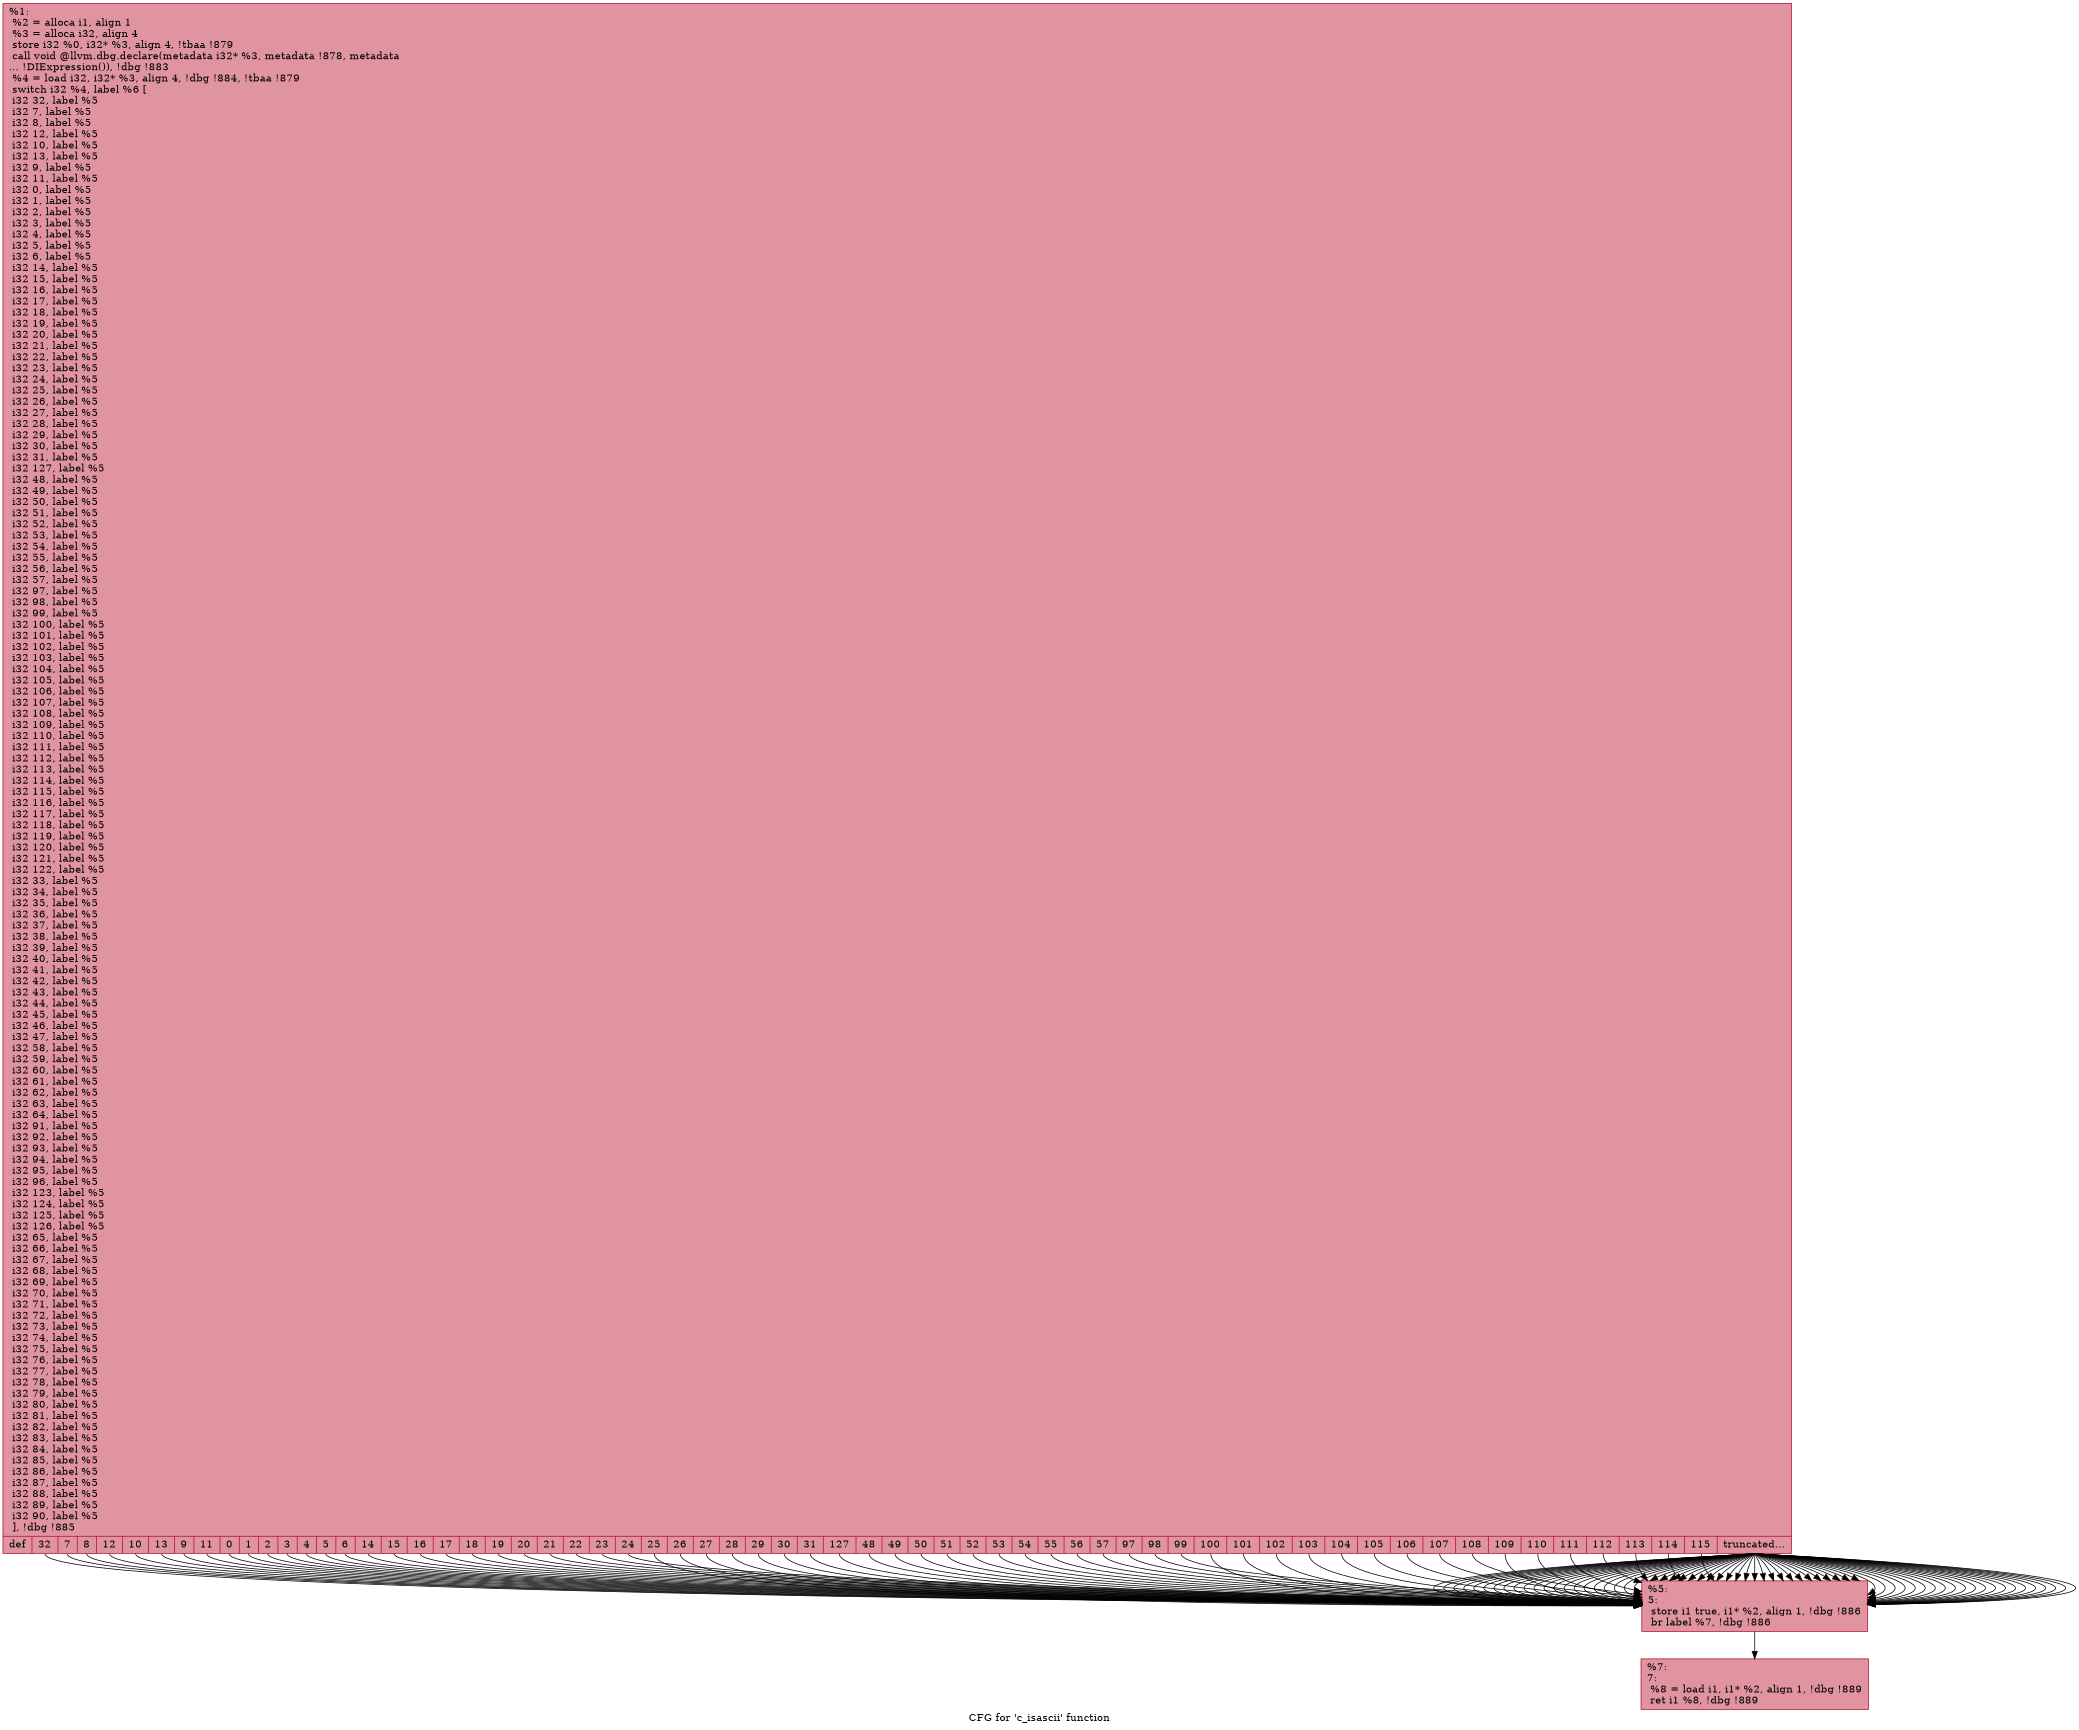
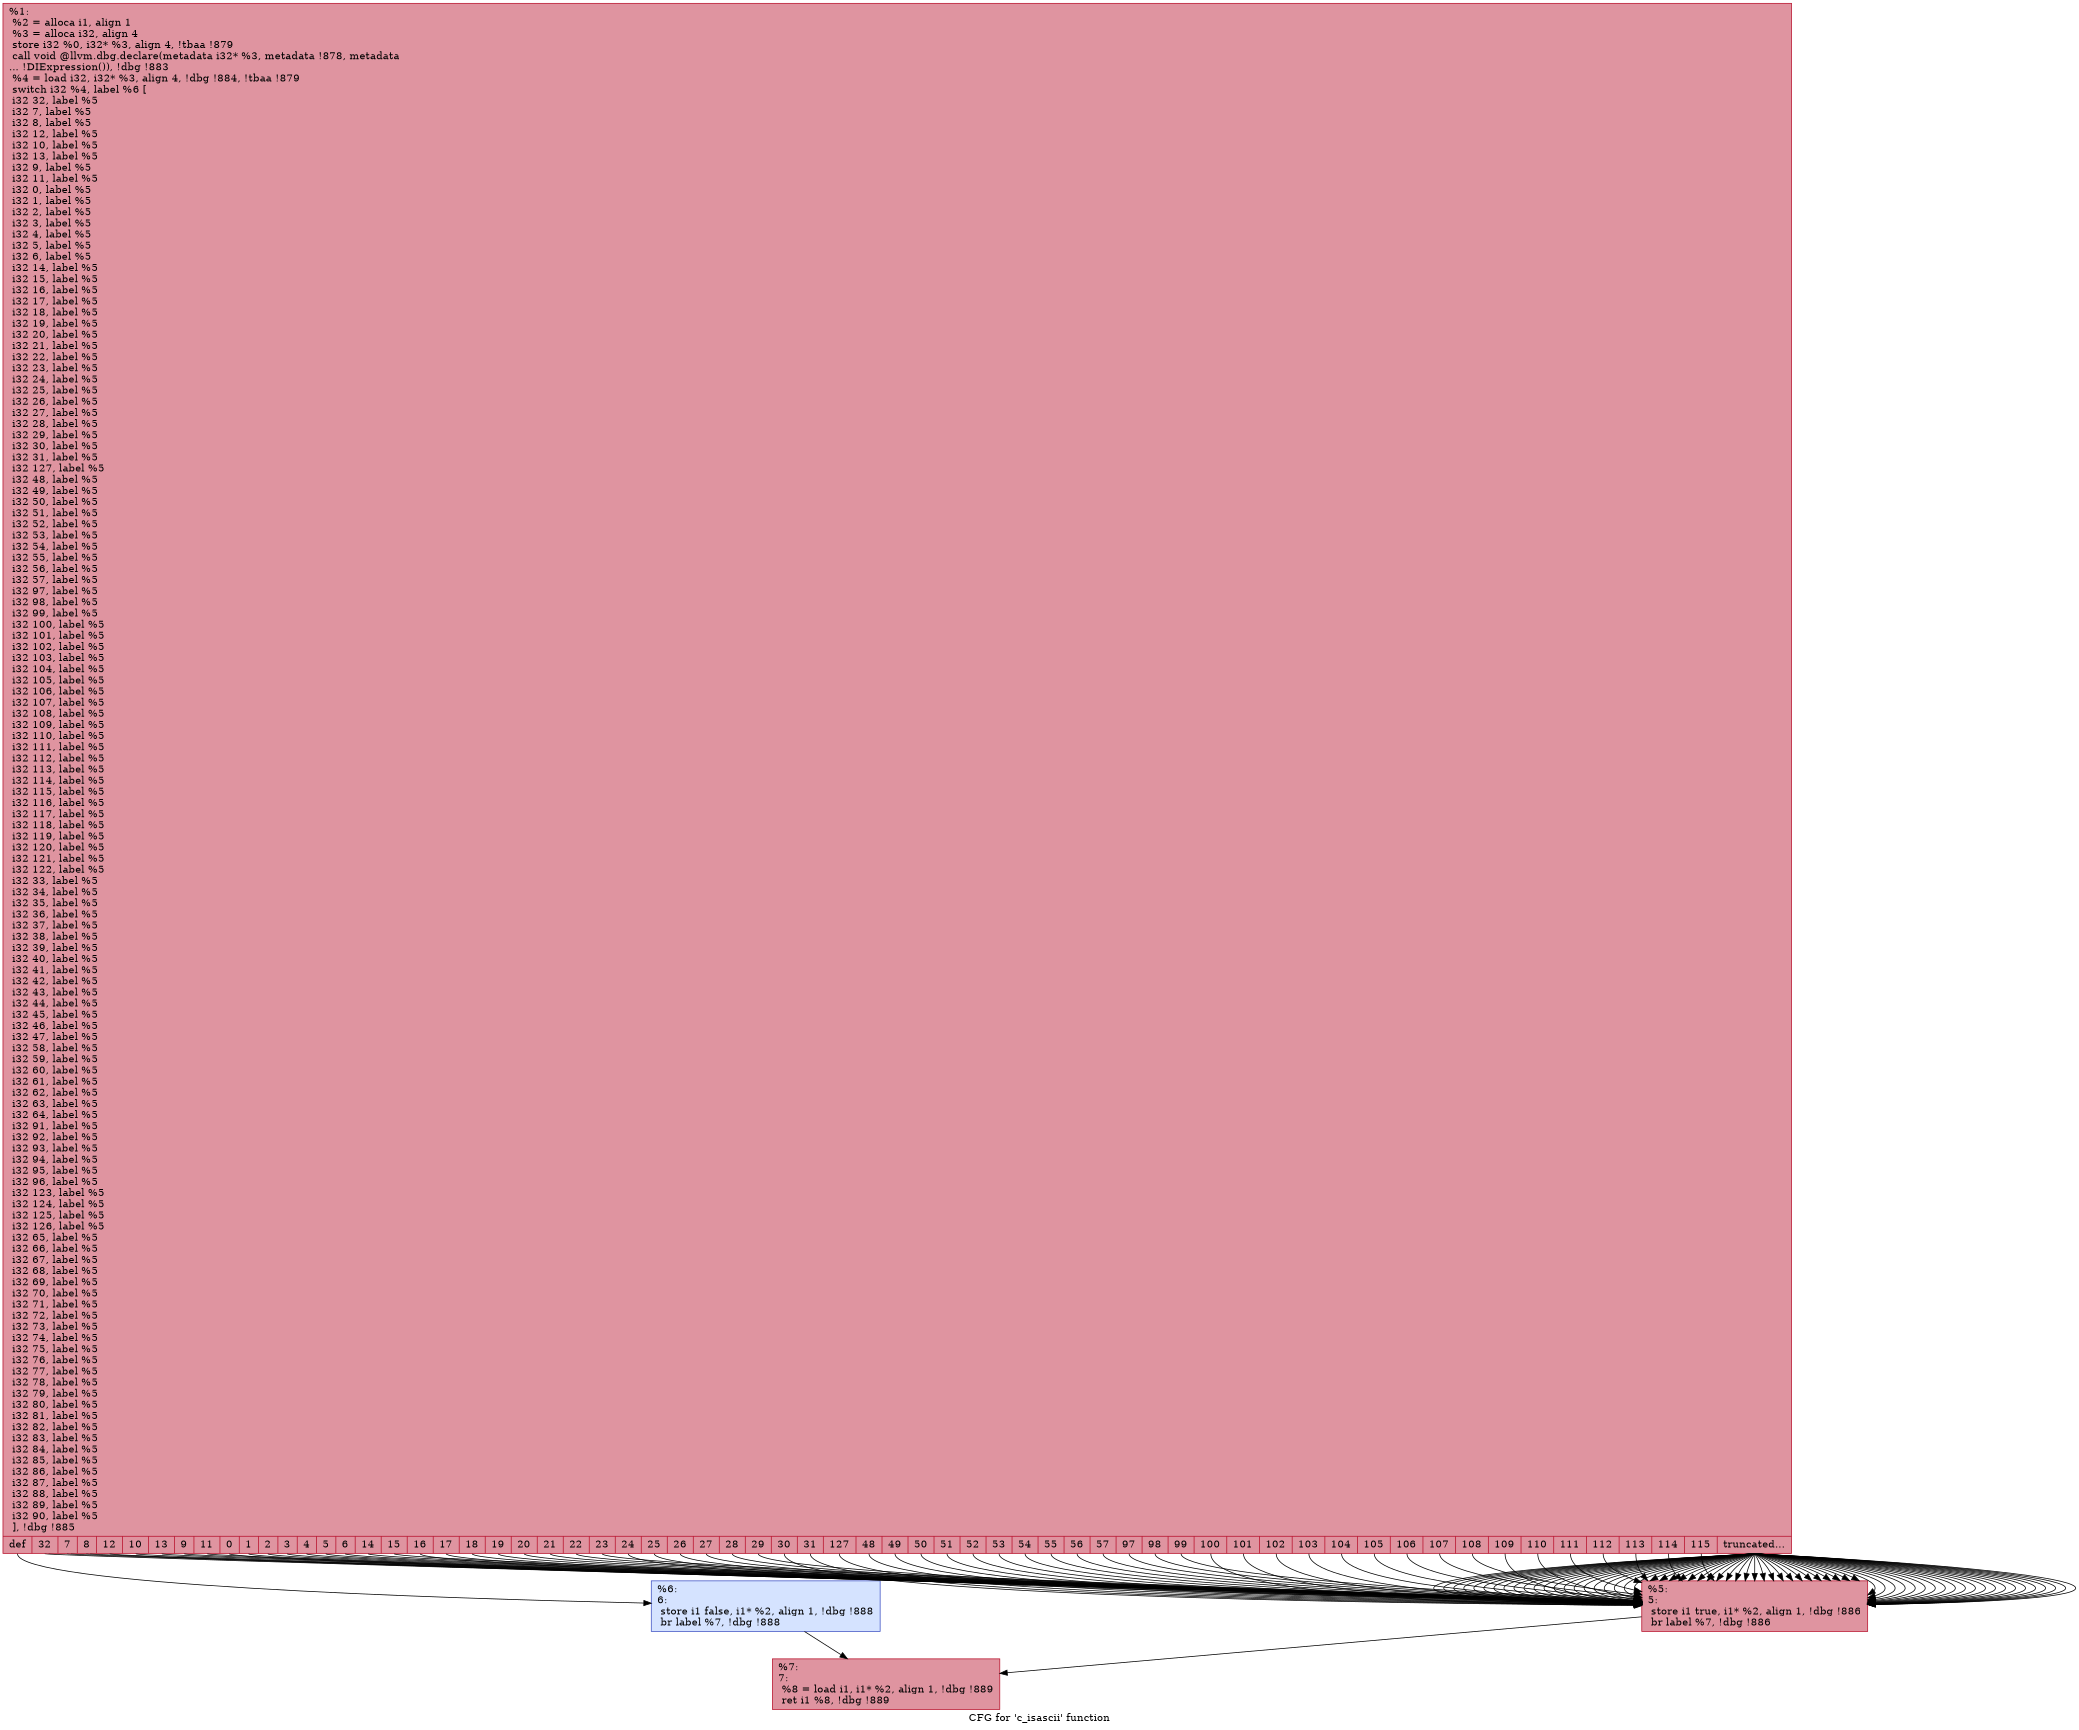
none -> (766, 1606)
